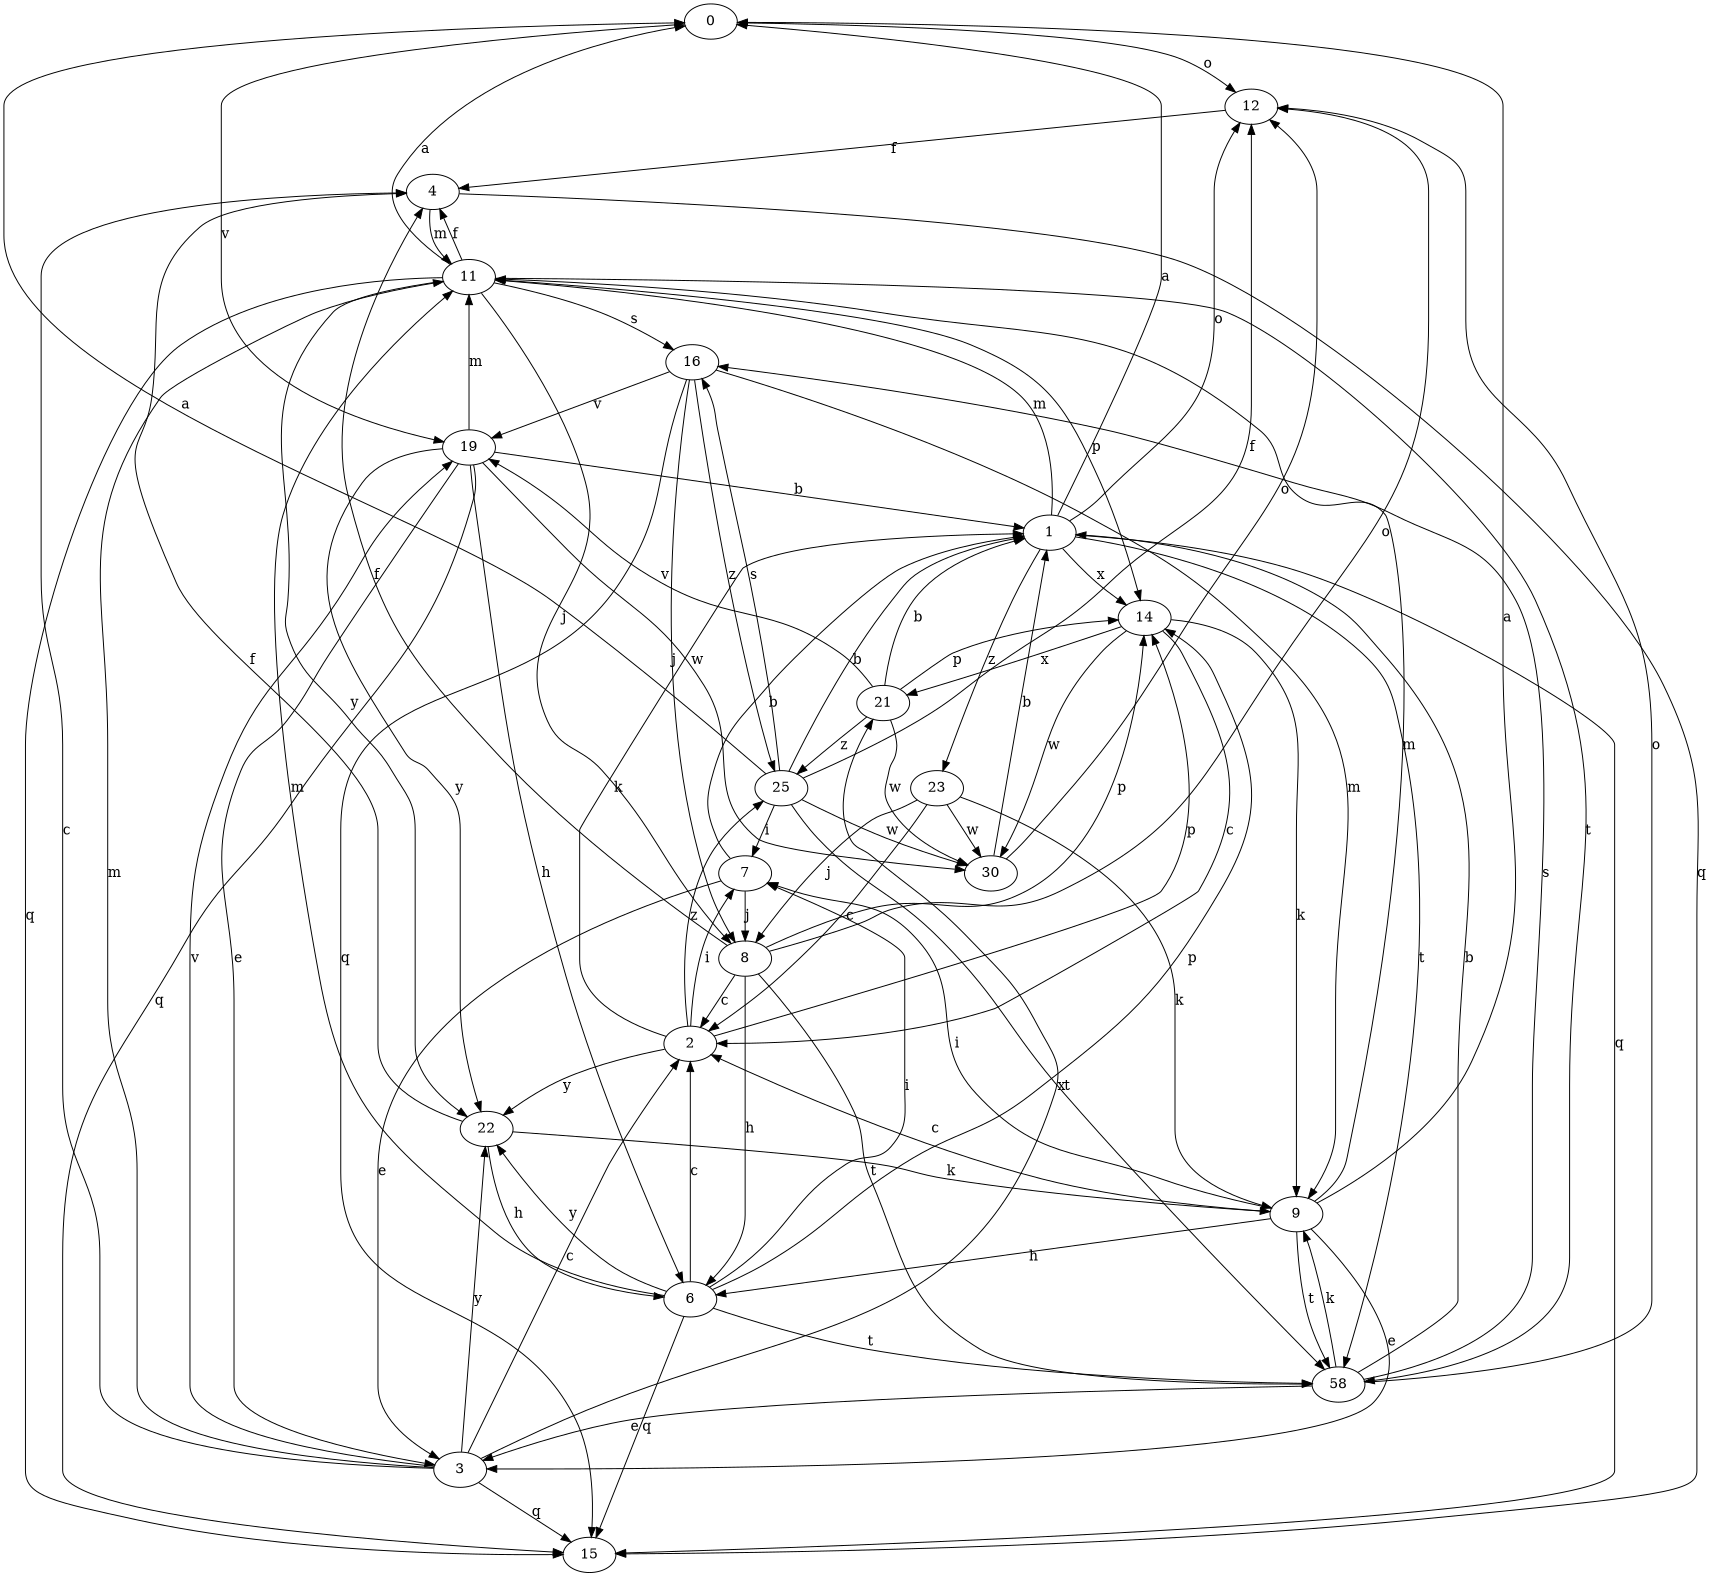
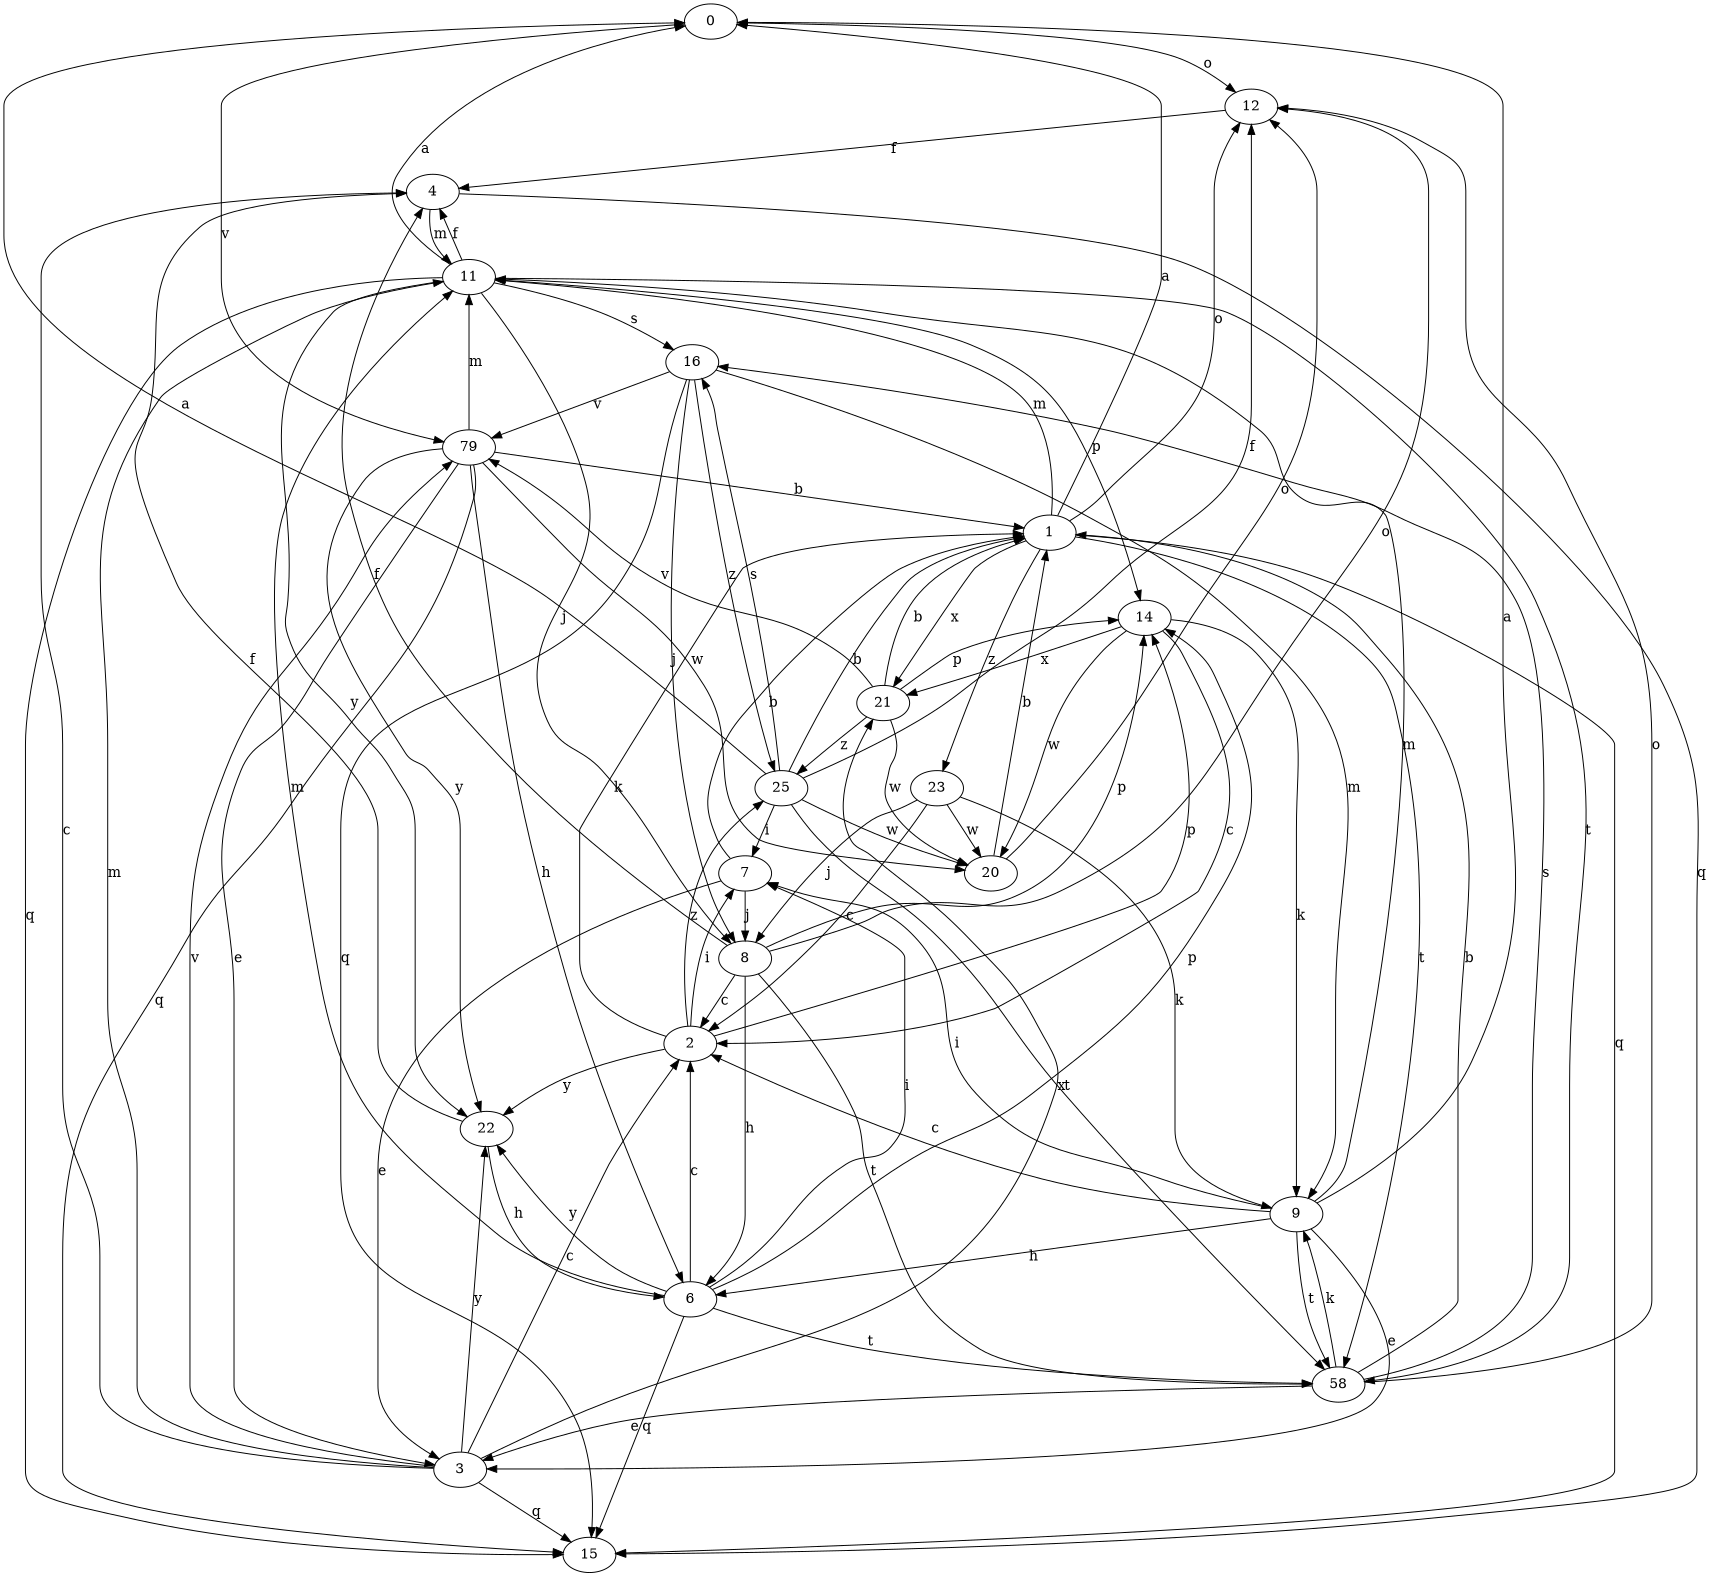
(469, 447) -> (469, 447)
(1089, 576) -> (953, 599)
(991, 873) -> (991, 873)
(887, 1166) -> none
